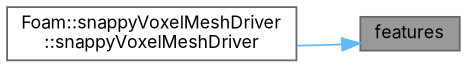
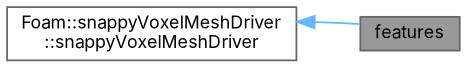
(319, 45) -> (337, 23)
